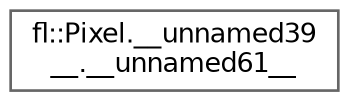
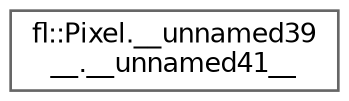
(174, 51) -> (174, 51)
